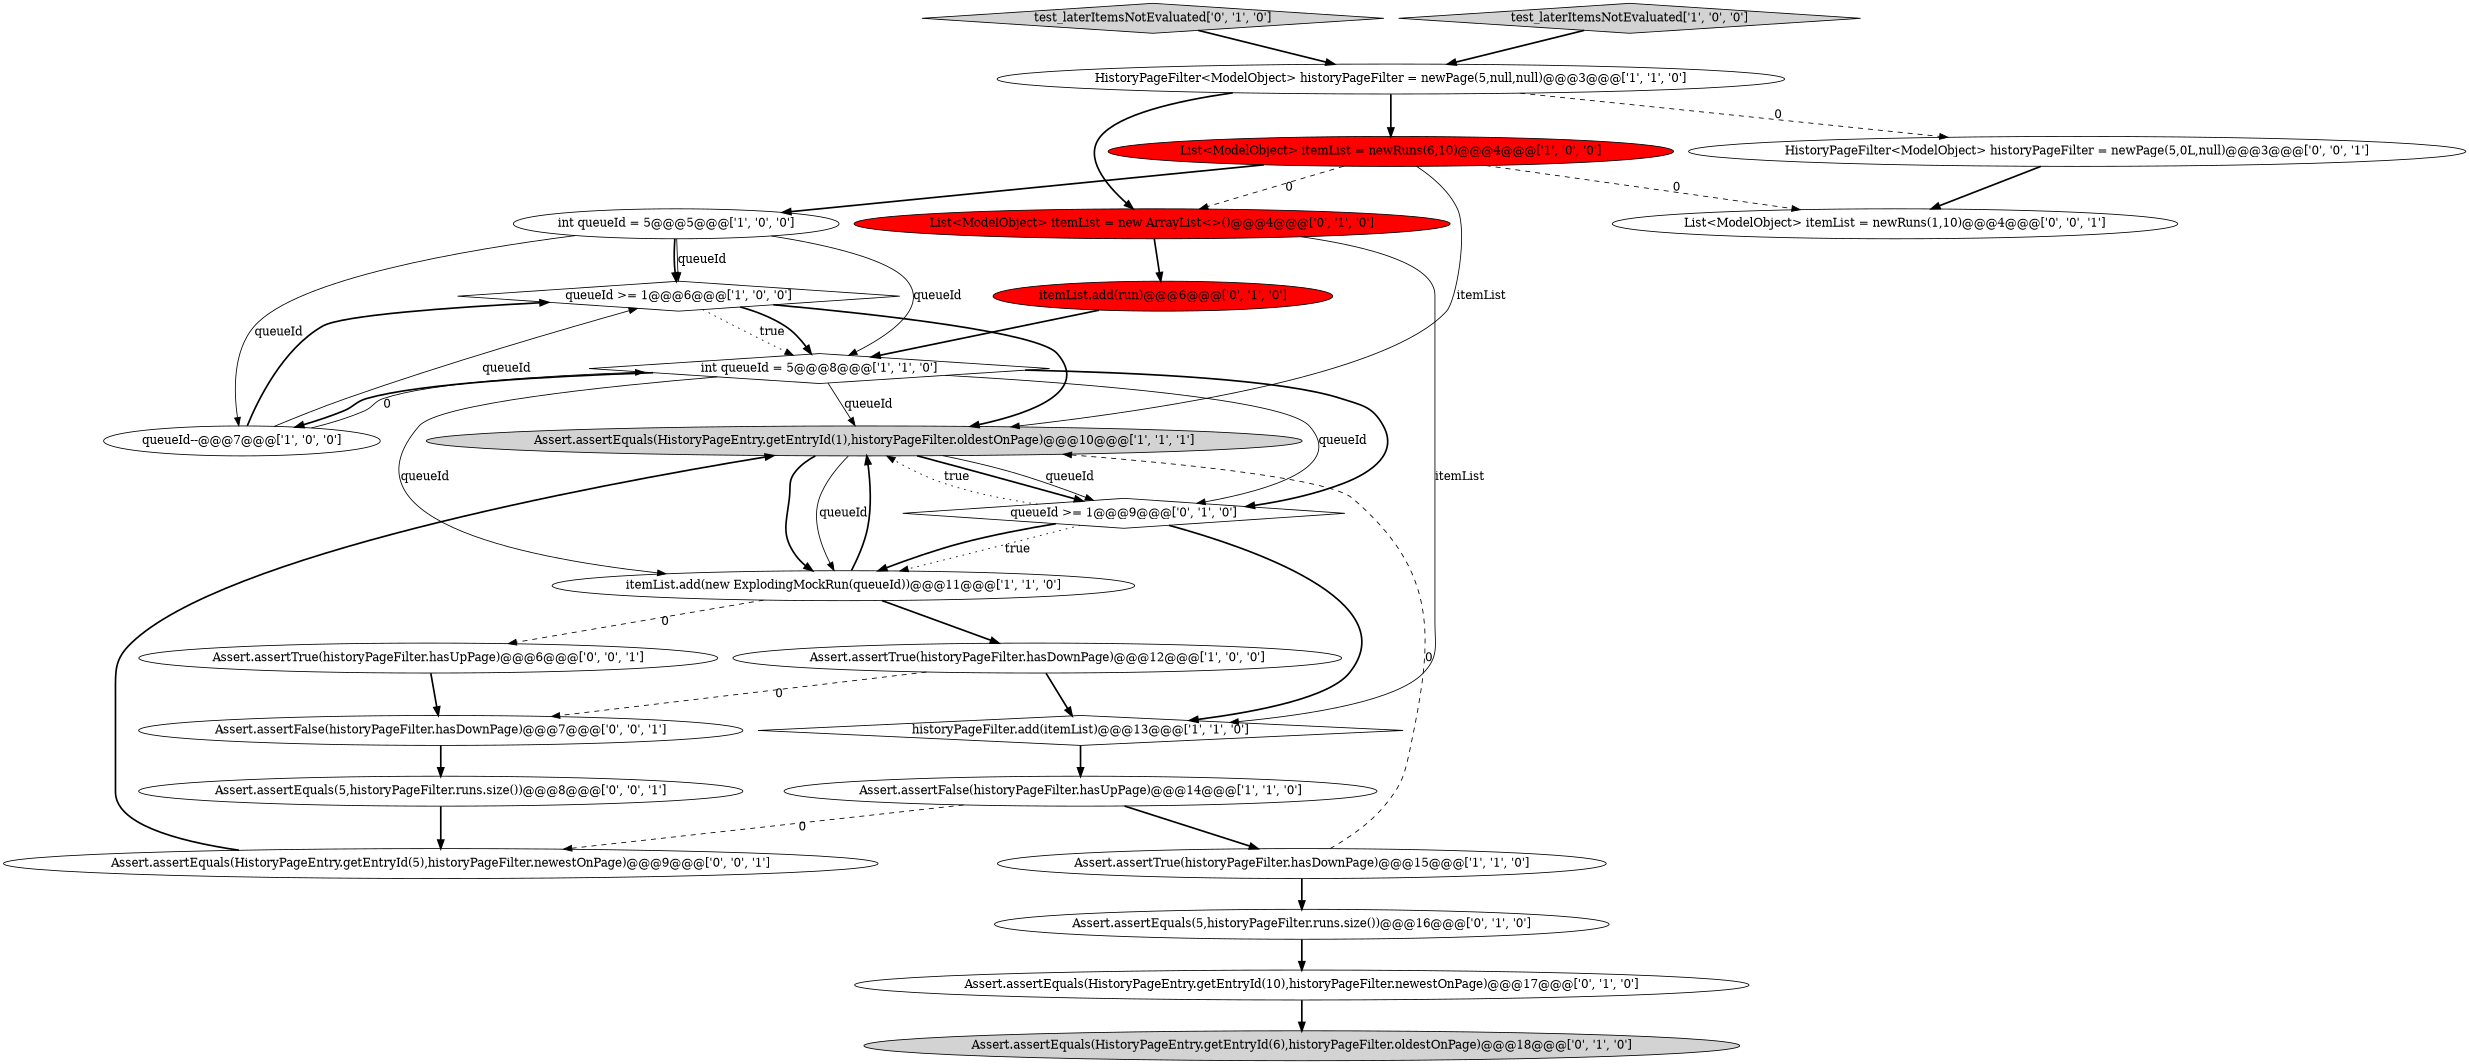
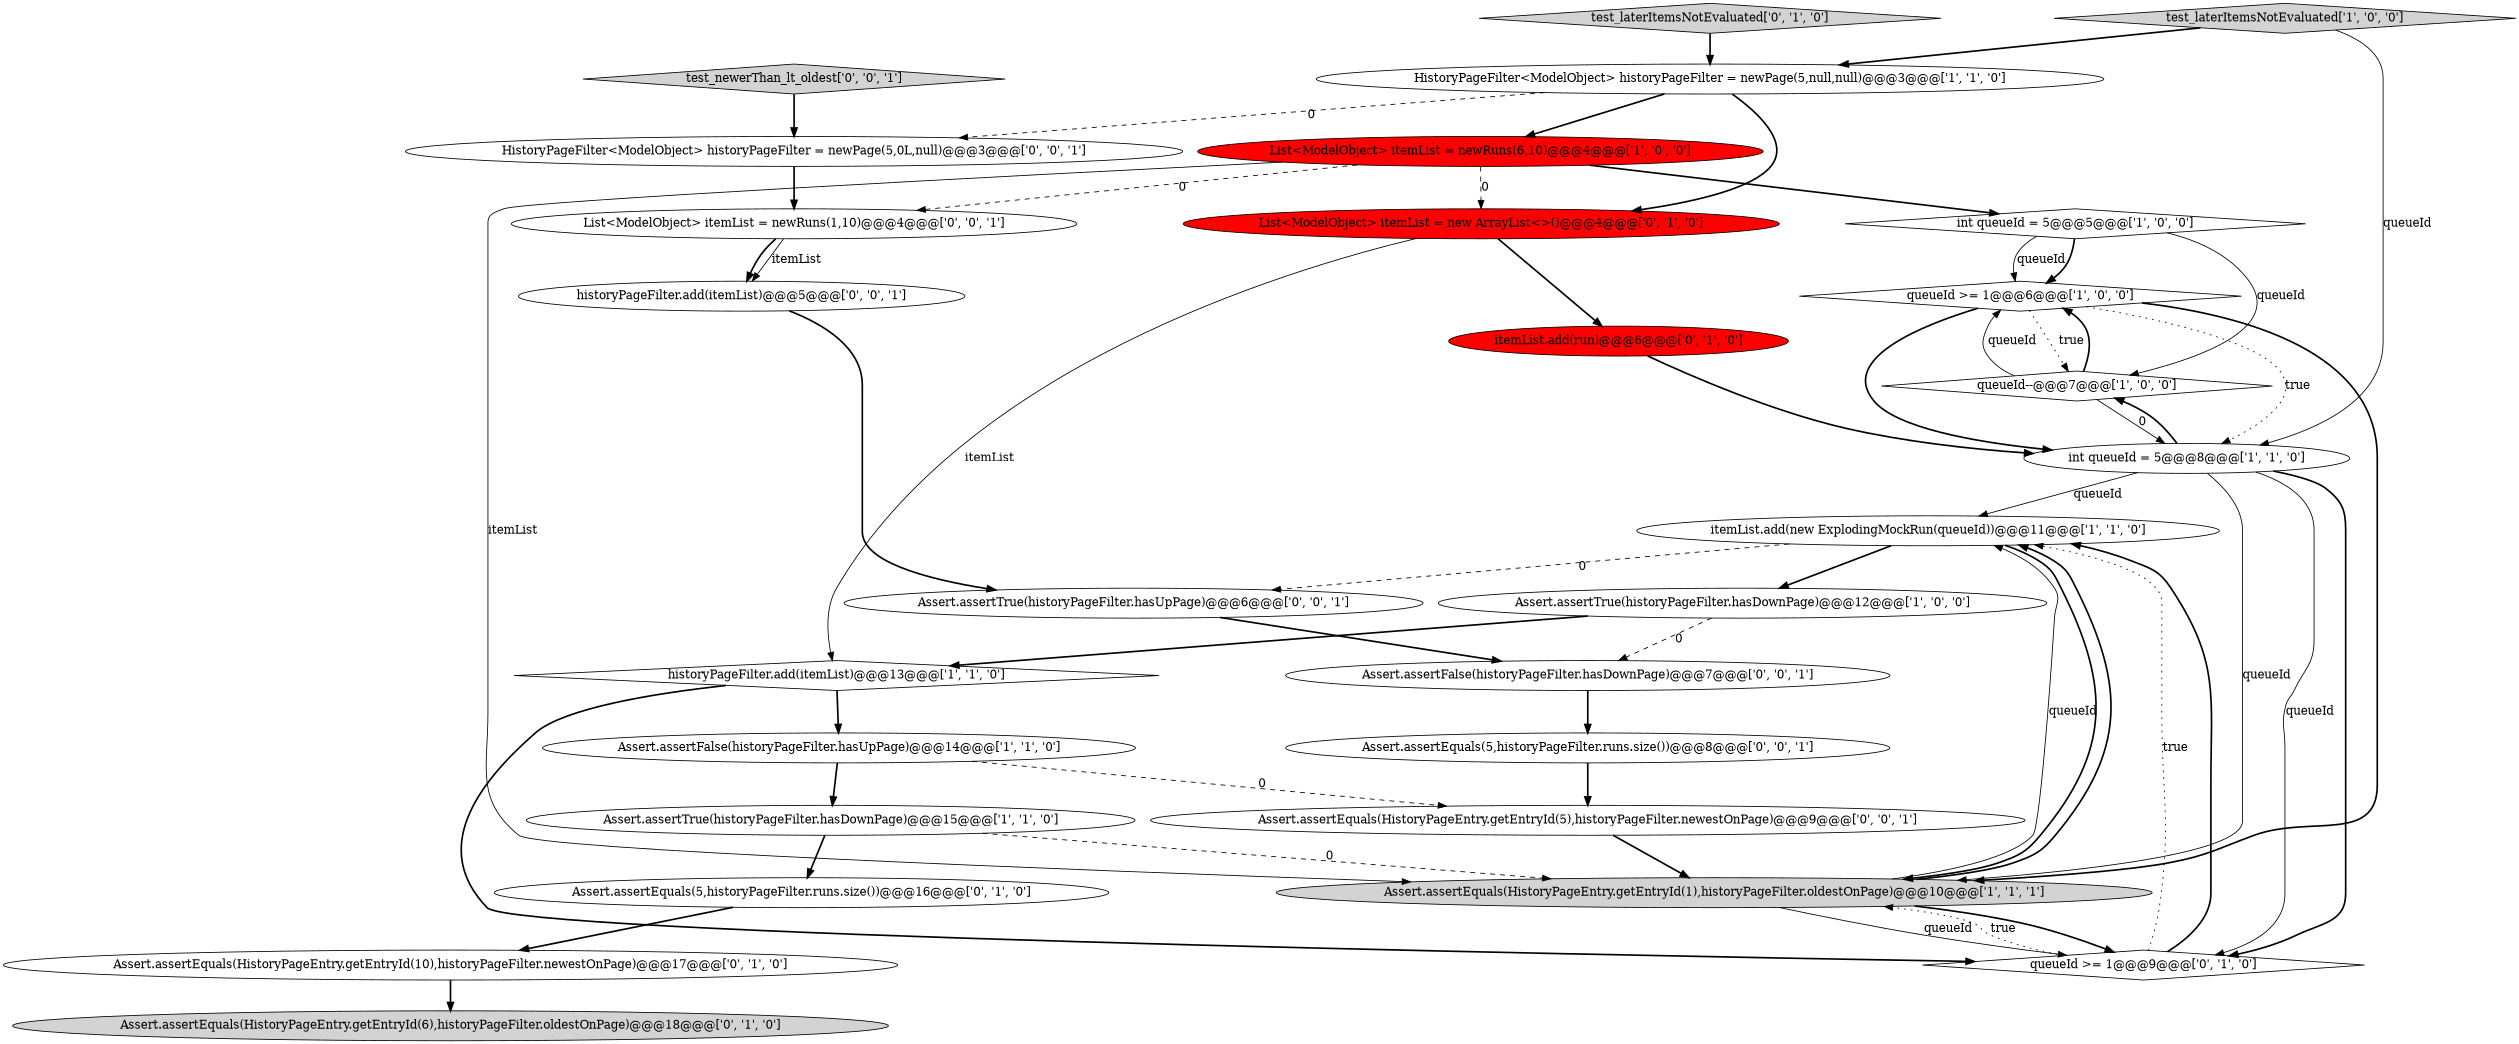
none -> (794, 79)
(676, 224) -> (2075, 224)
(889, 267) -> (2383, 256)
none -> (742, 296)
none -> (2047, 337)
(819, 369) -> (2187, 458)
(242, 441) -> (2077, 386)
(1356, 622) -> (1023, 940)
